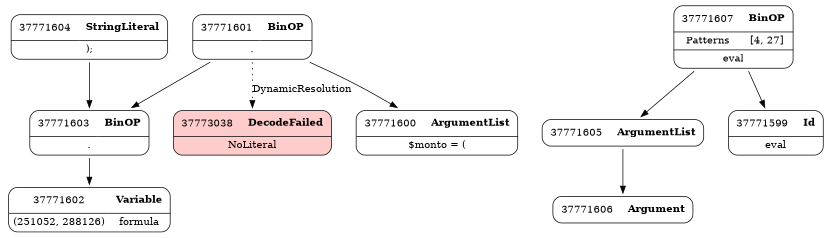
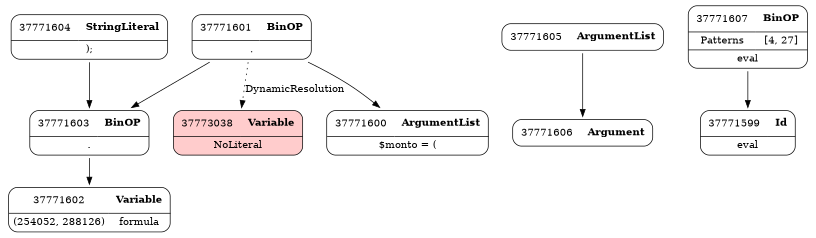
(670, 92) -> none
(286, 123) -> (271, 123)
(59, 222) -> (59, 222)
